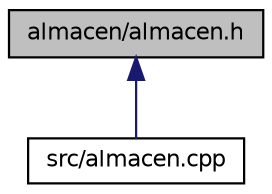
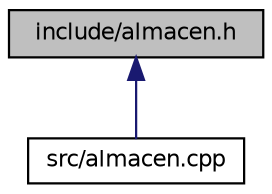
(136, 34) -> (136, 34)
